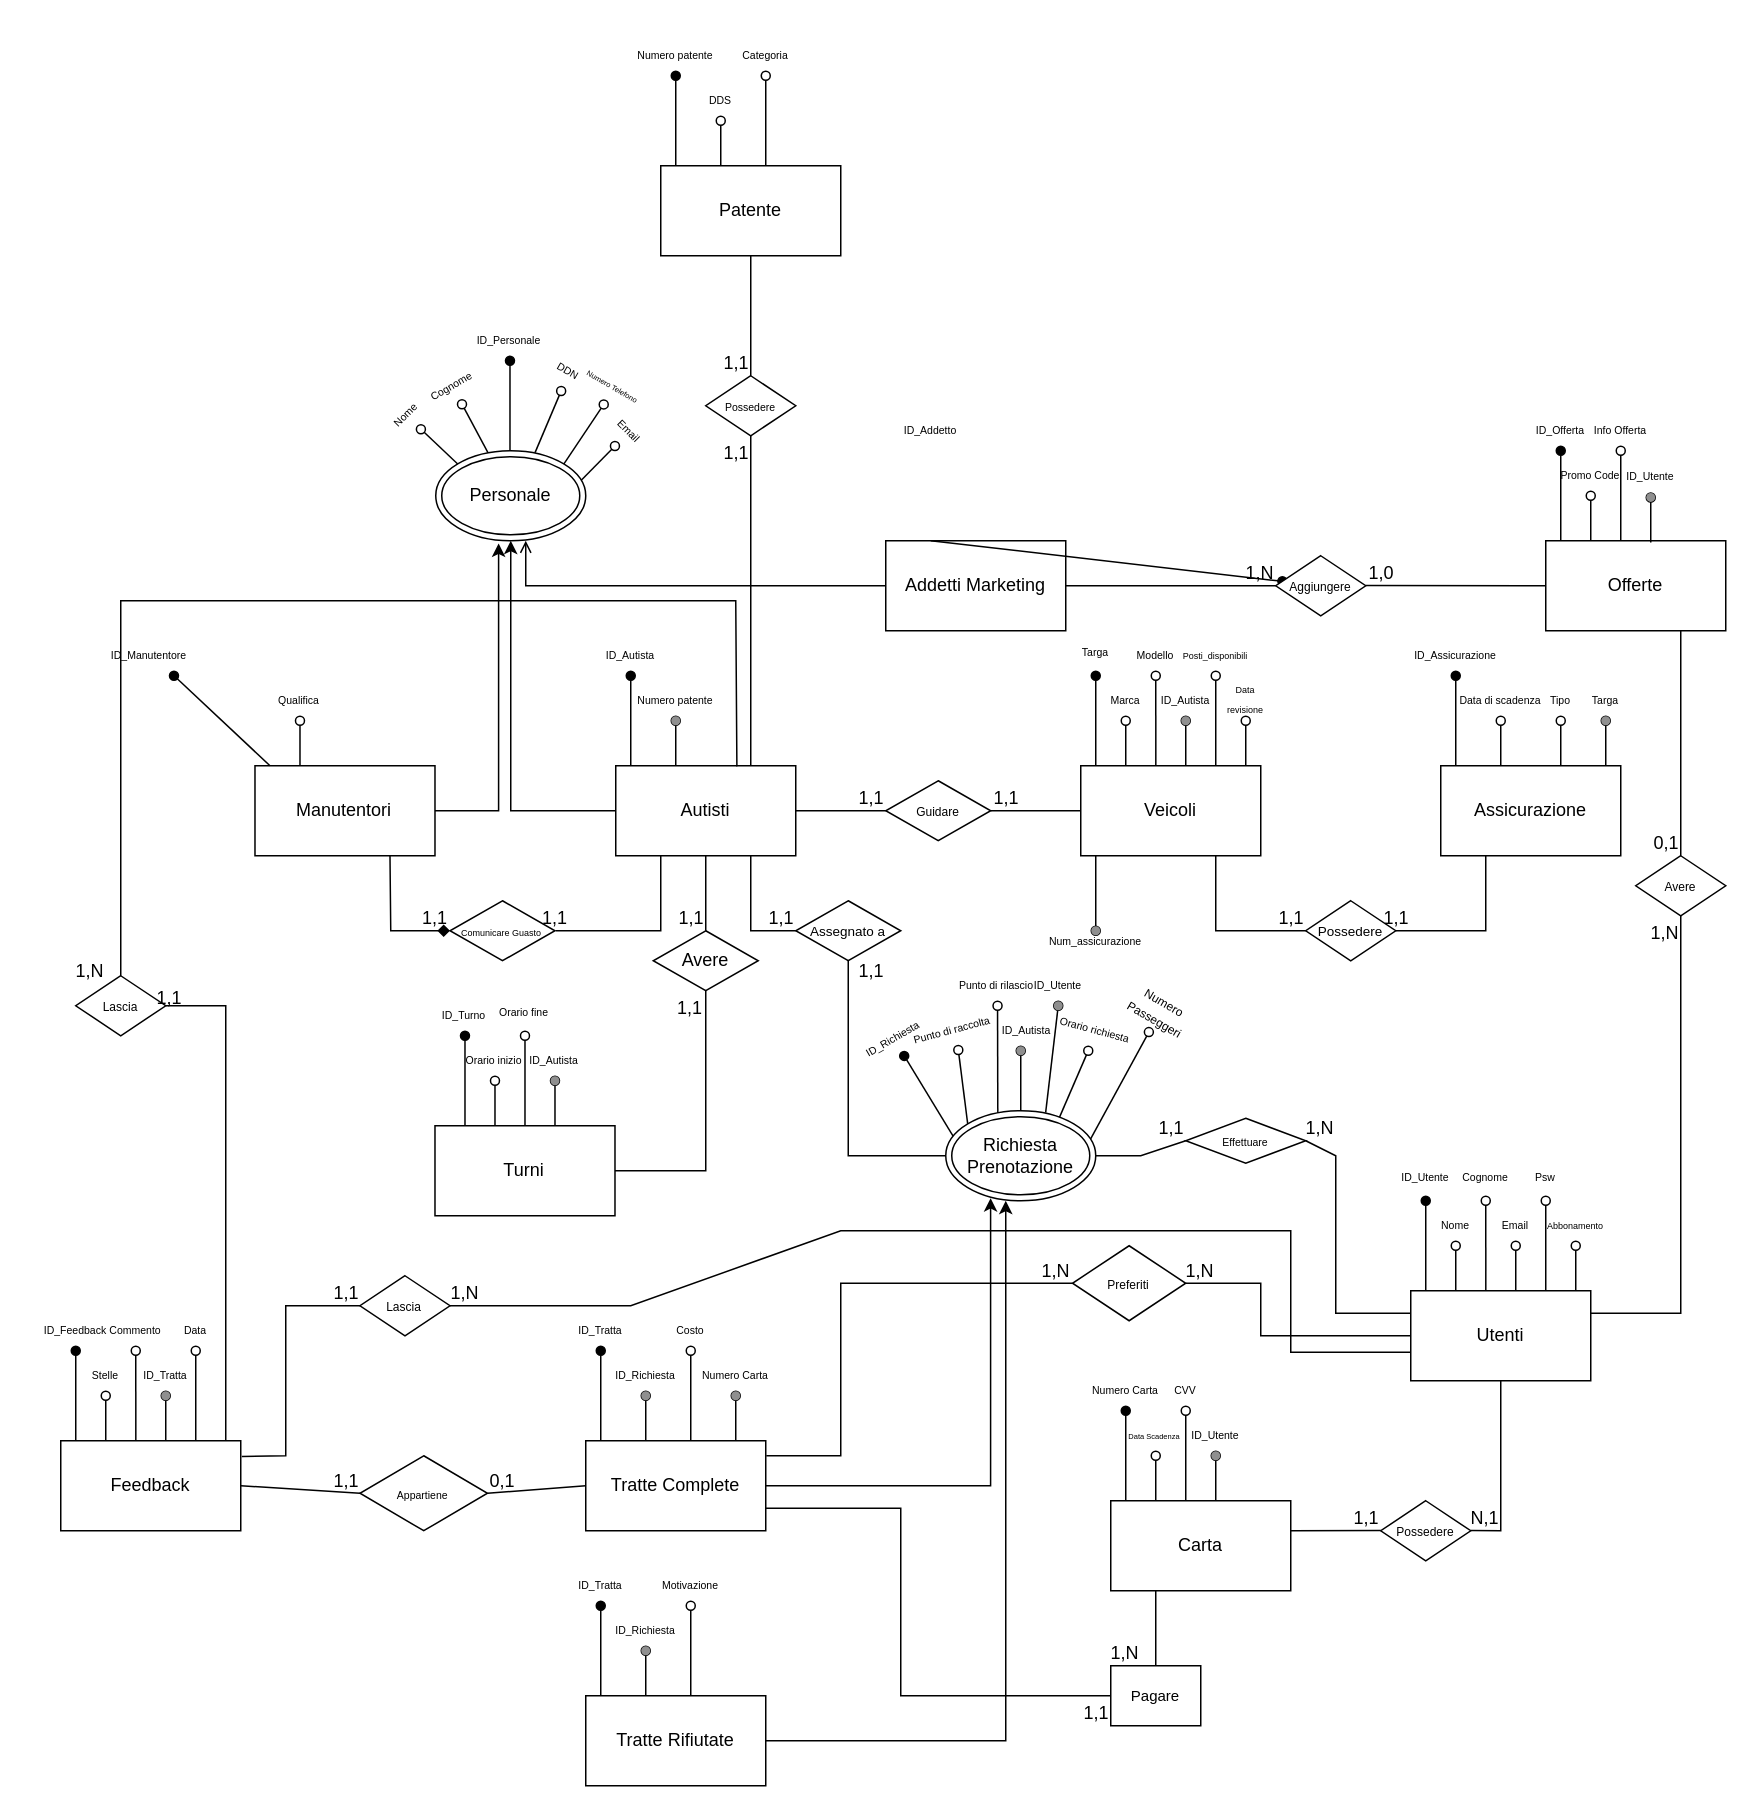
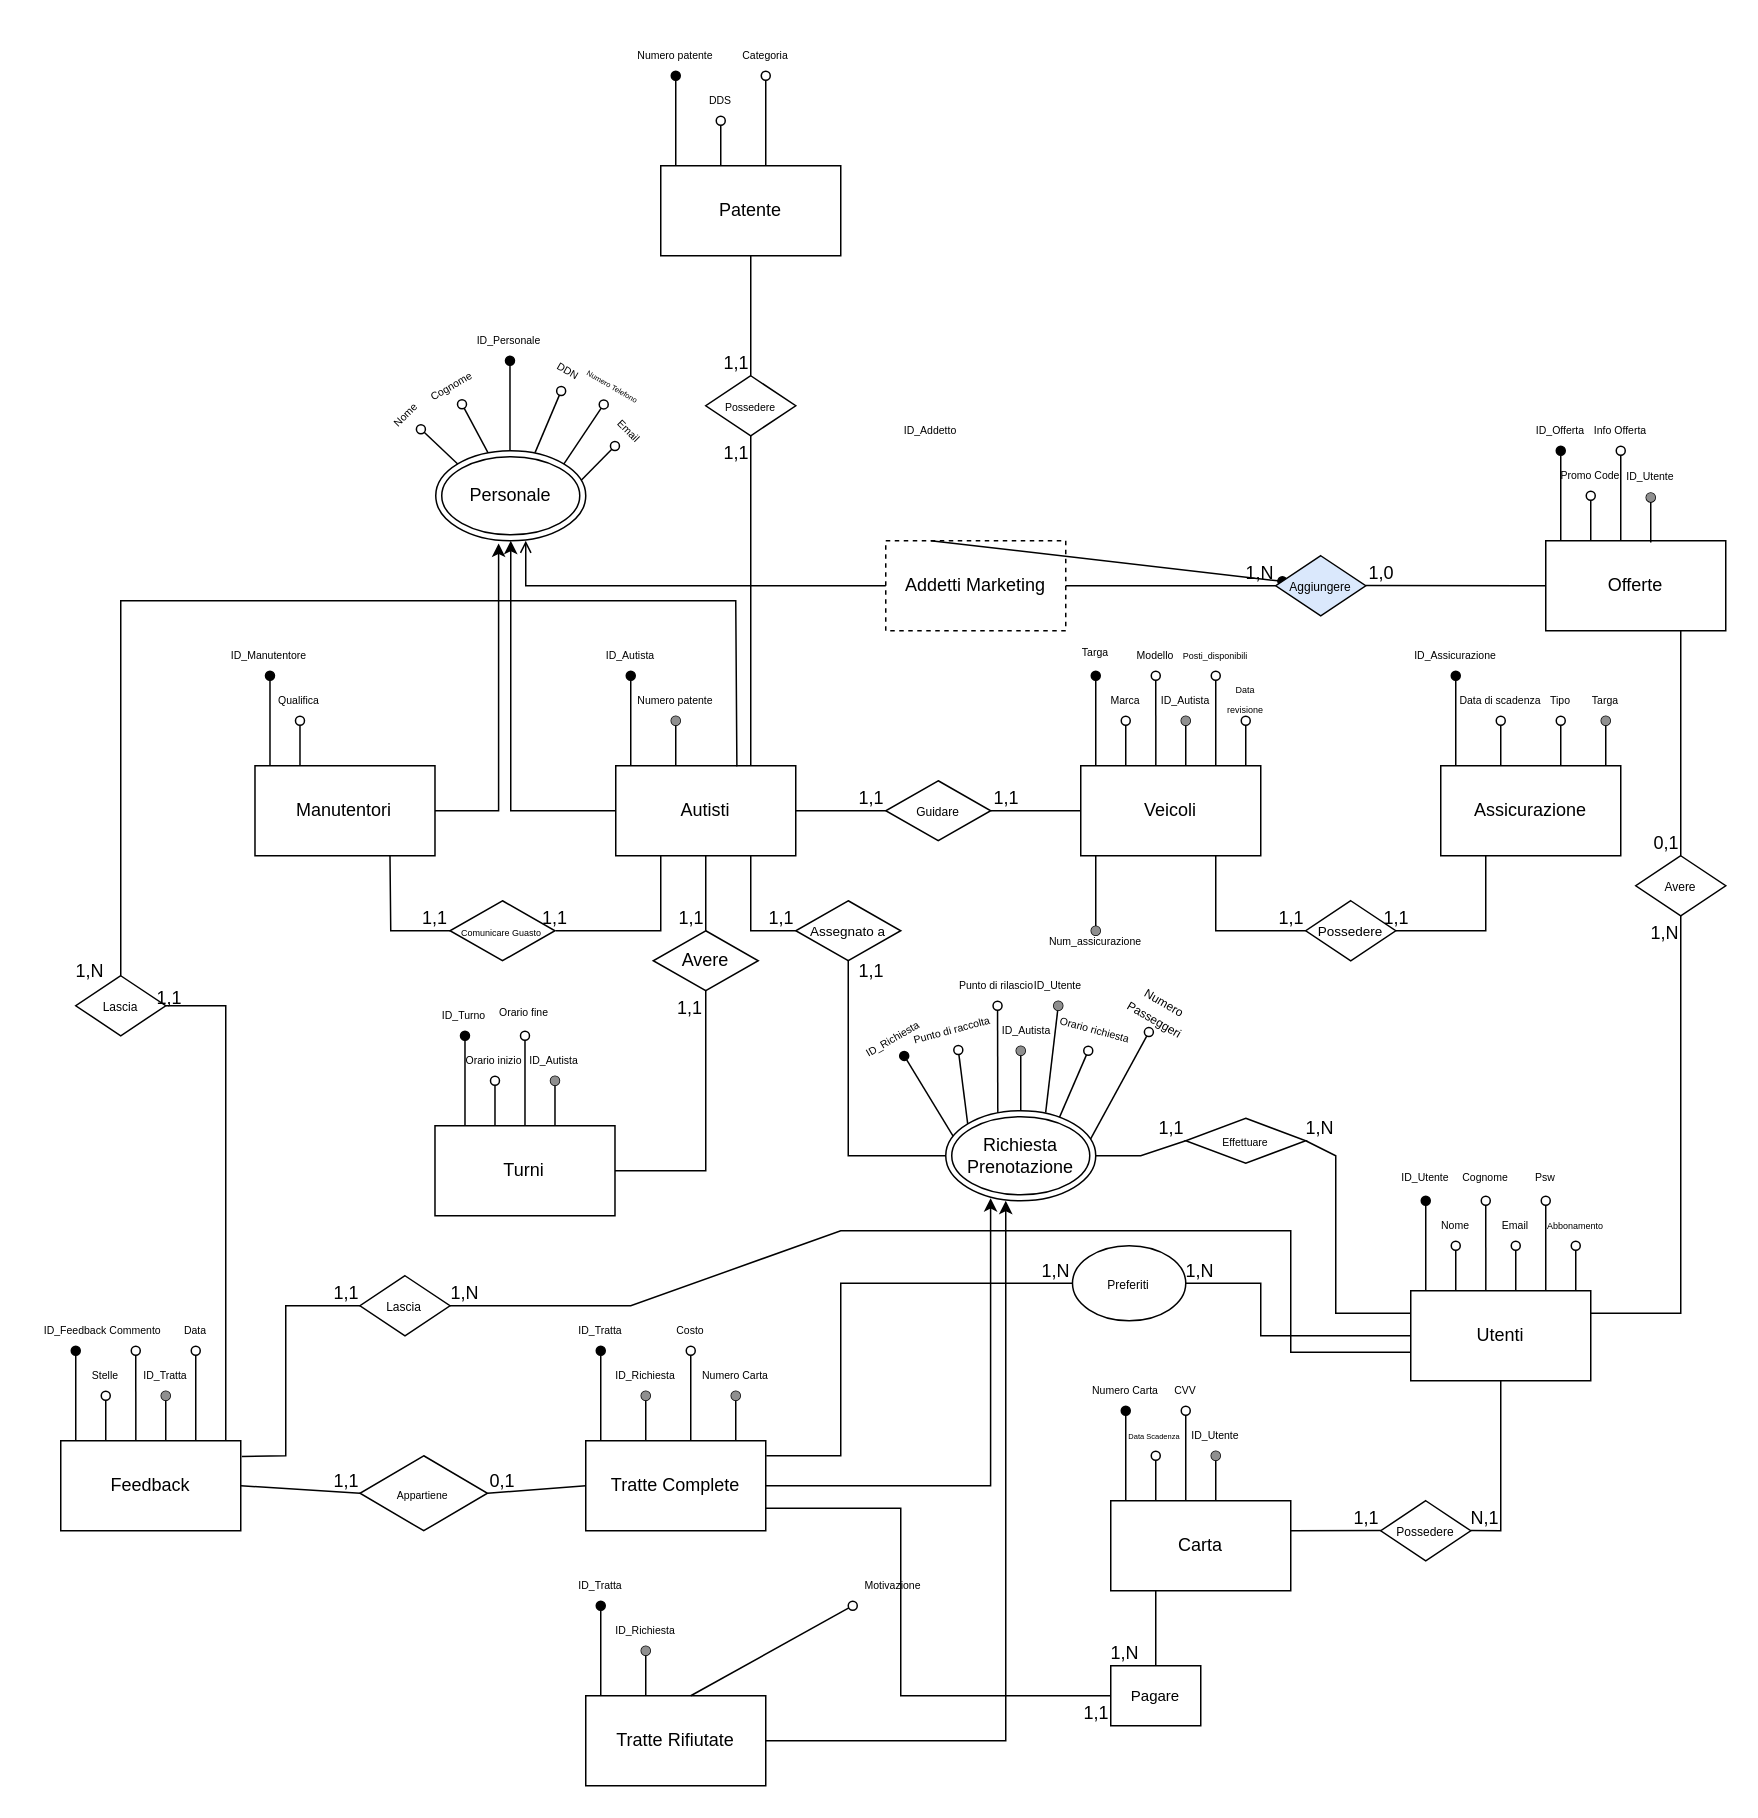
(976, 586) -> (976, 586)
(1321, 586) -> (1321, 586)
(150, 653) -> (270, 653)
(437, 931) -> (443, 931)
(1129, 1283) -> (1129, 1283)
(691, 1583) -> (893, 1583)
